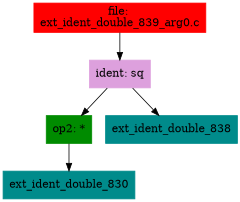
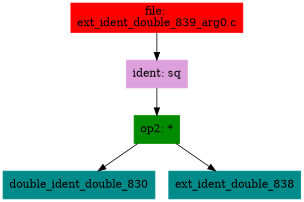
(143, 99) -> (193, 155)
(69, 185) -> (79, 185)
